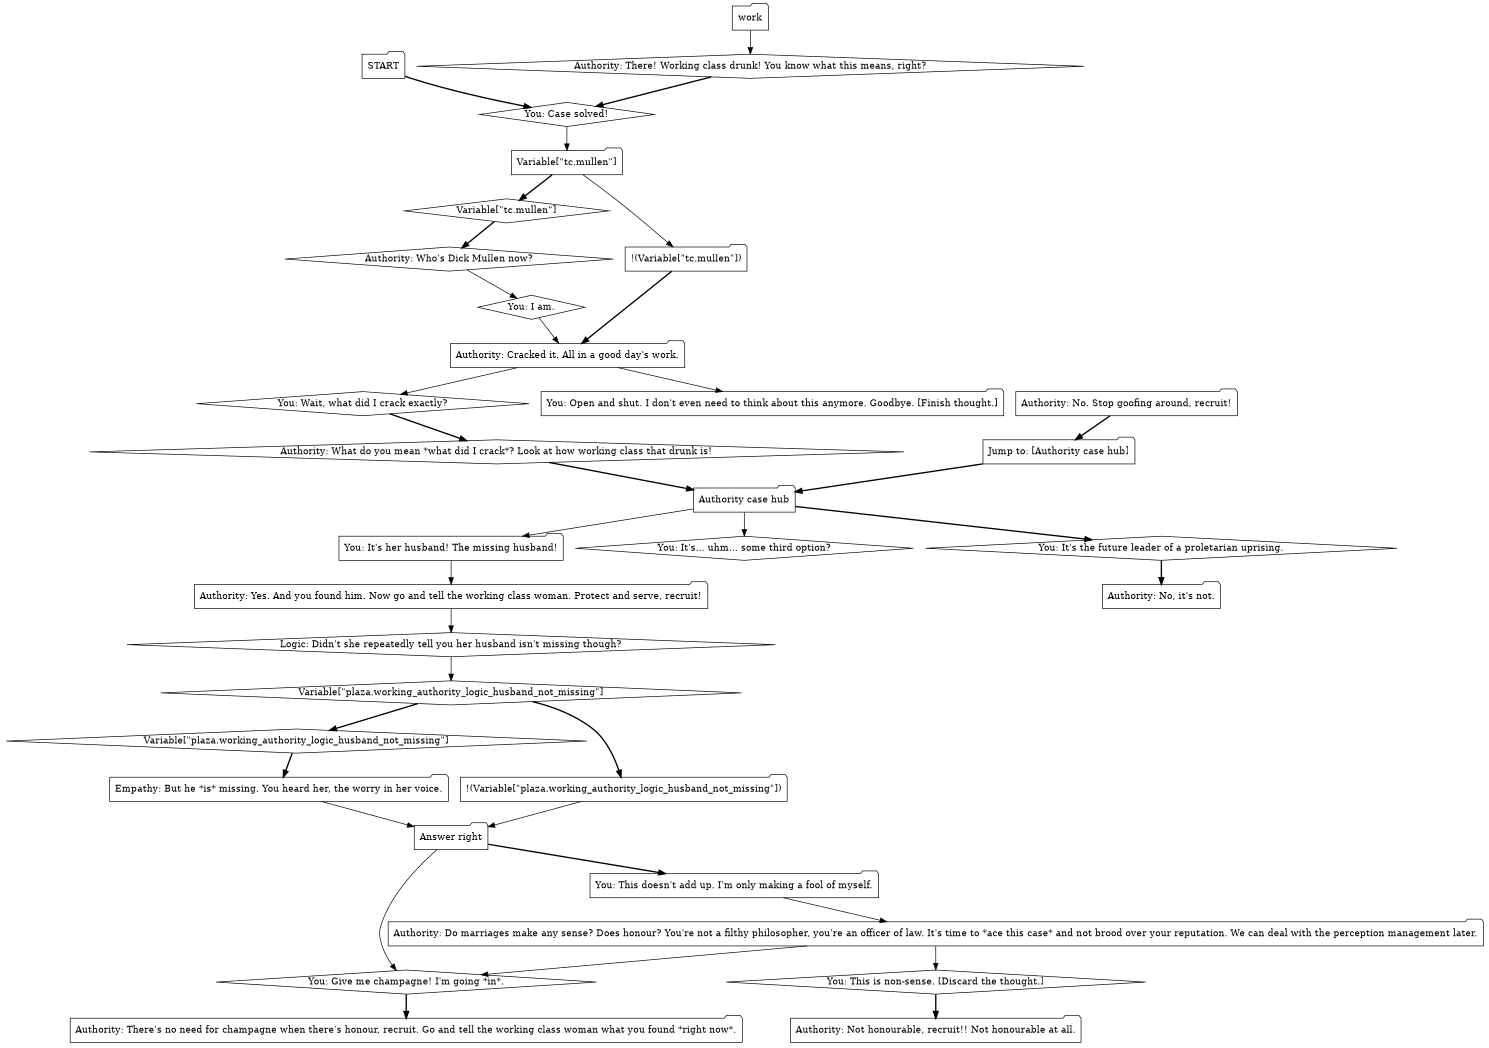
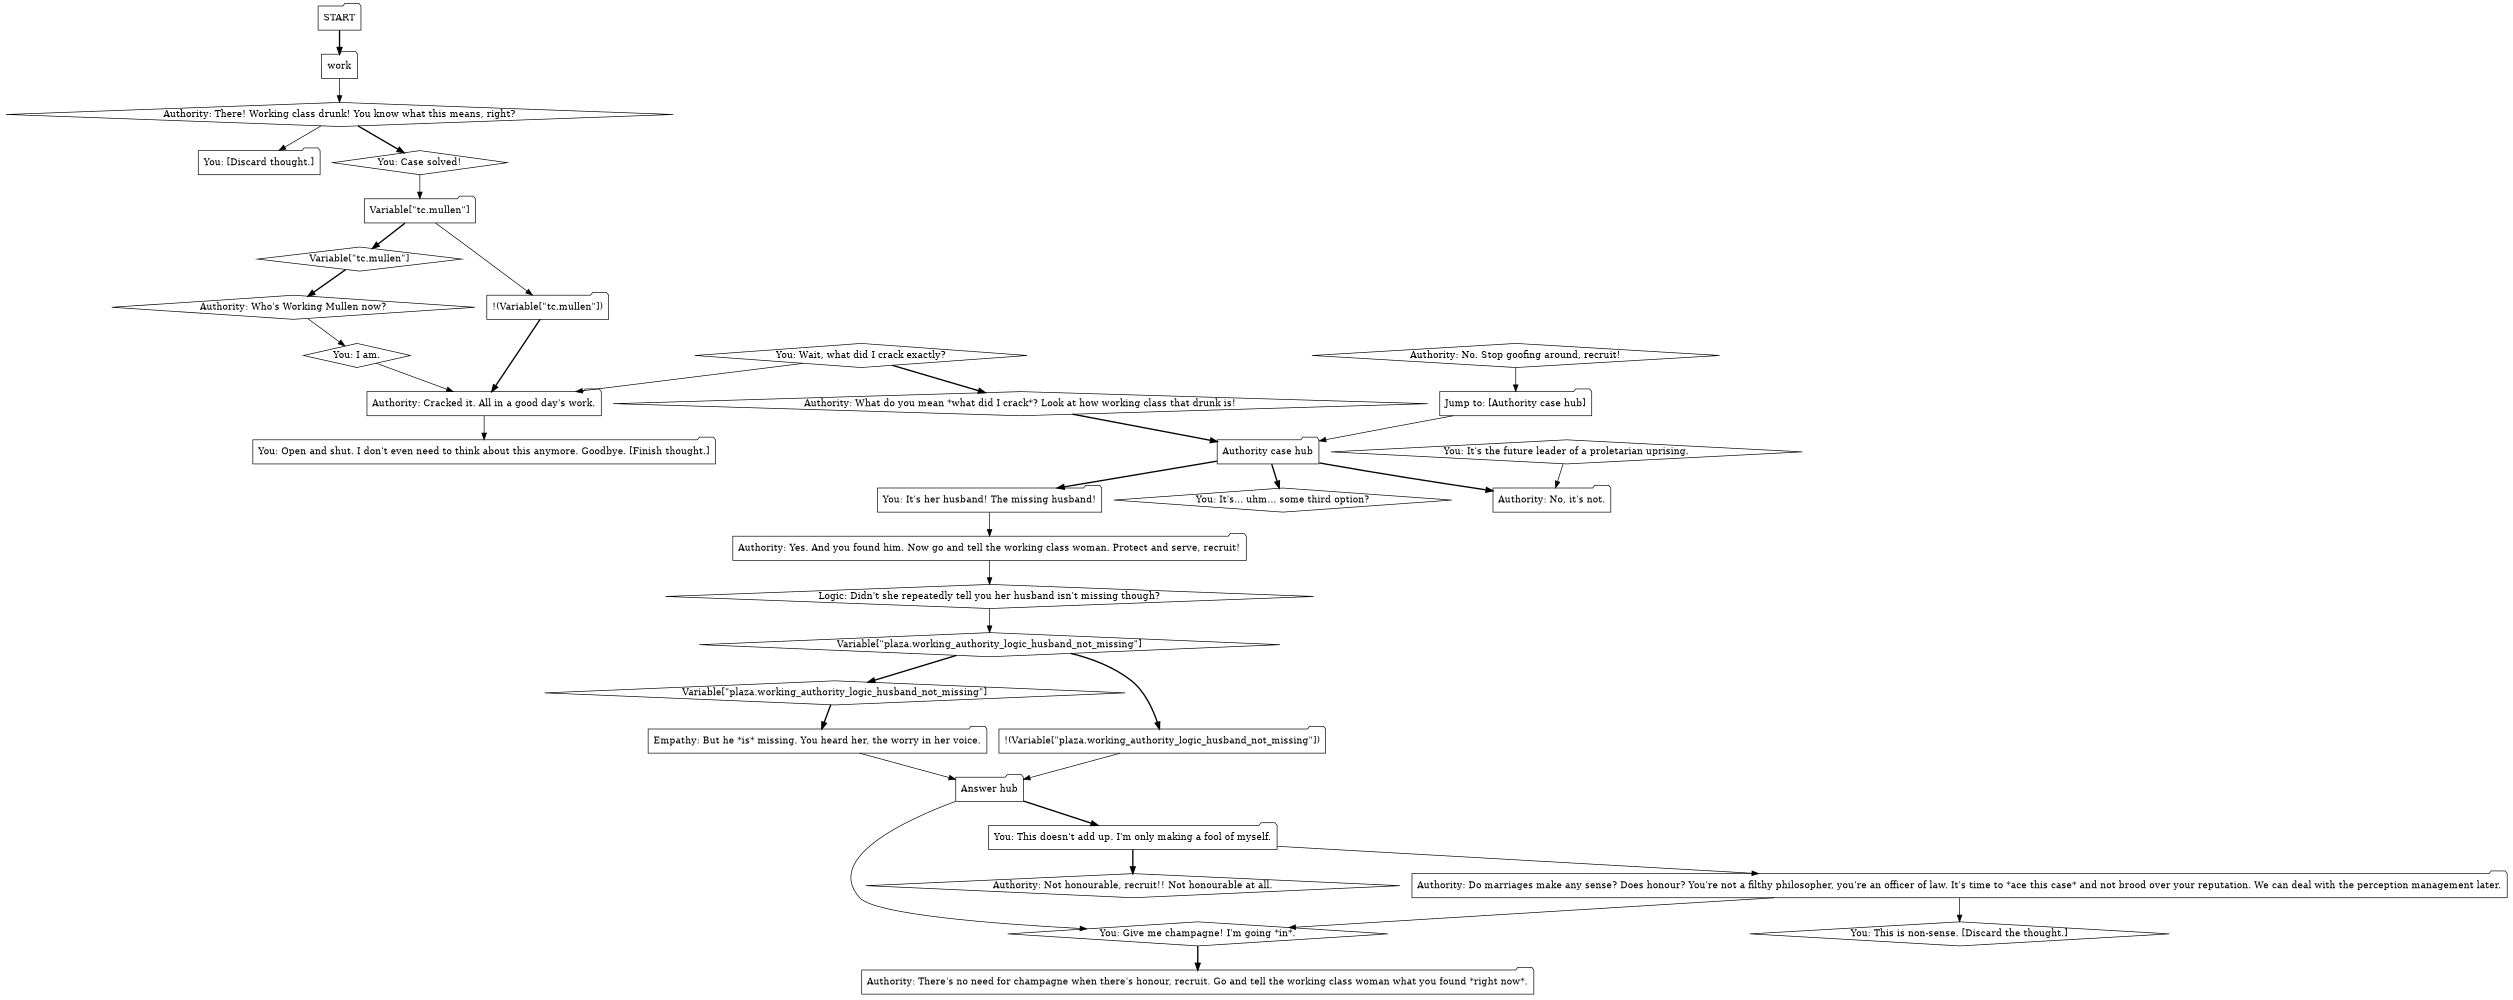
(464, 93) -> (340, 39)
none -> (259, 163)
(449, 259) -> (293, 307)
(462, 380) -> (693, 377)
(1127, 404) -> (1516, 355)
(1096, 426) -> (1516, 376)
(892, 477) -> (1390, 428)
(744, 521) -> (1274, 473)
(611, 522) -> (1141, 474)
(940, 523) -> (1402, 477)
(1161, 569) -> (1560, 473)
(451, 837) -> (990, 789)
(936, 1003) -> (1133, 858)
(936, 1030) -> (1133, 886)
